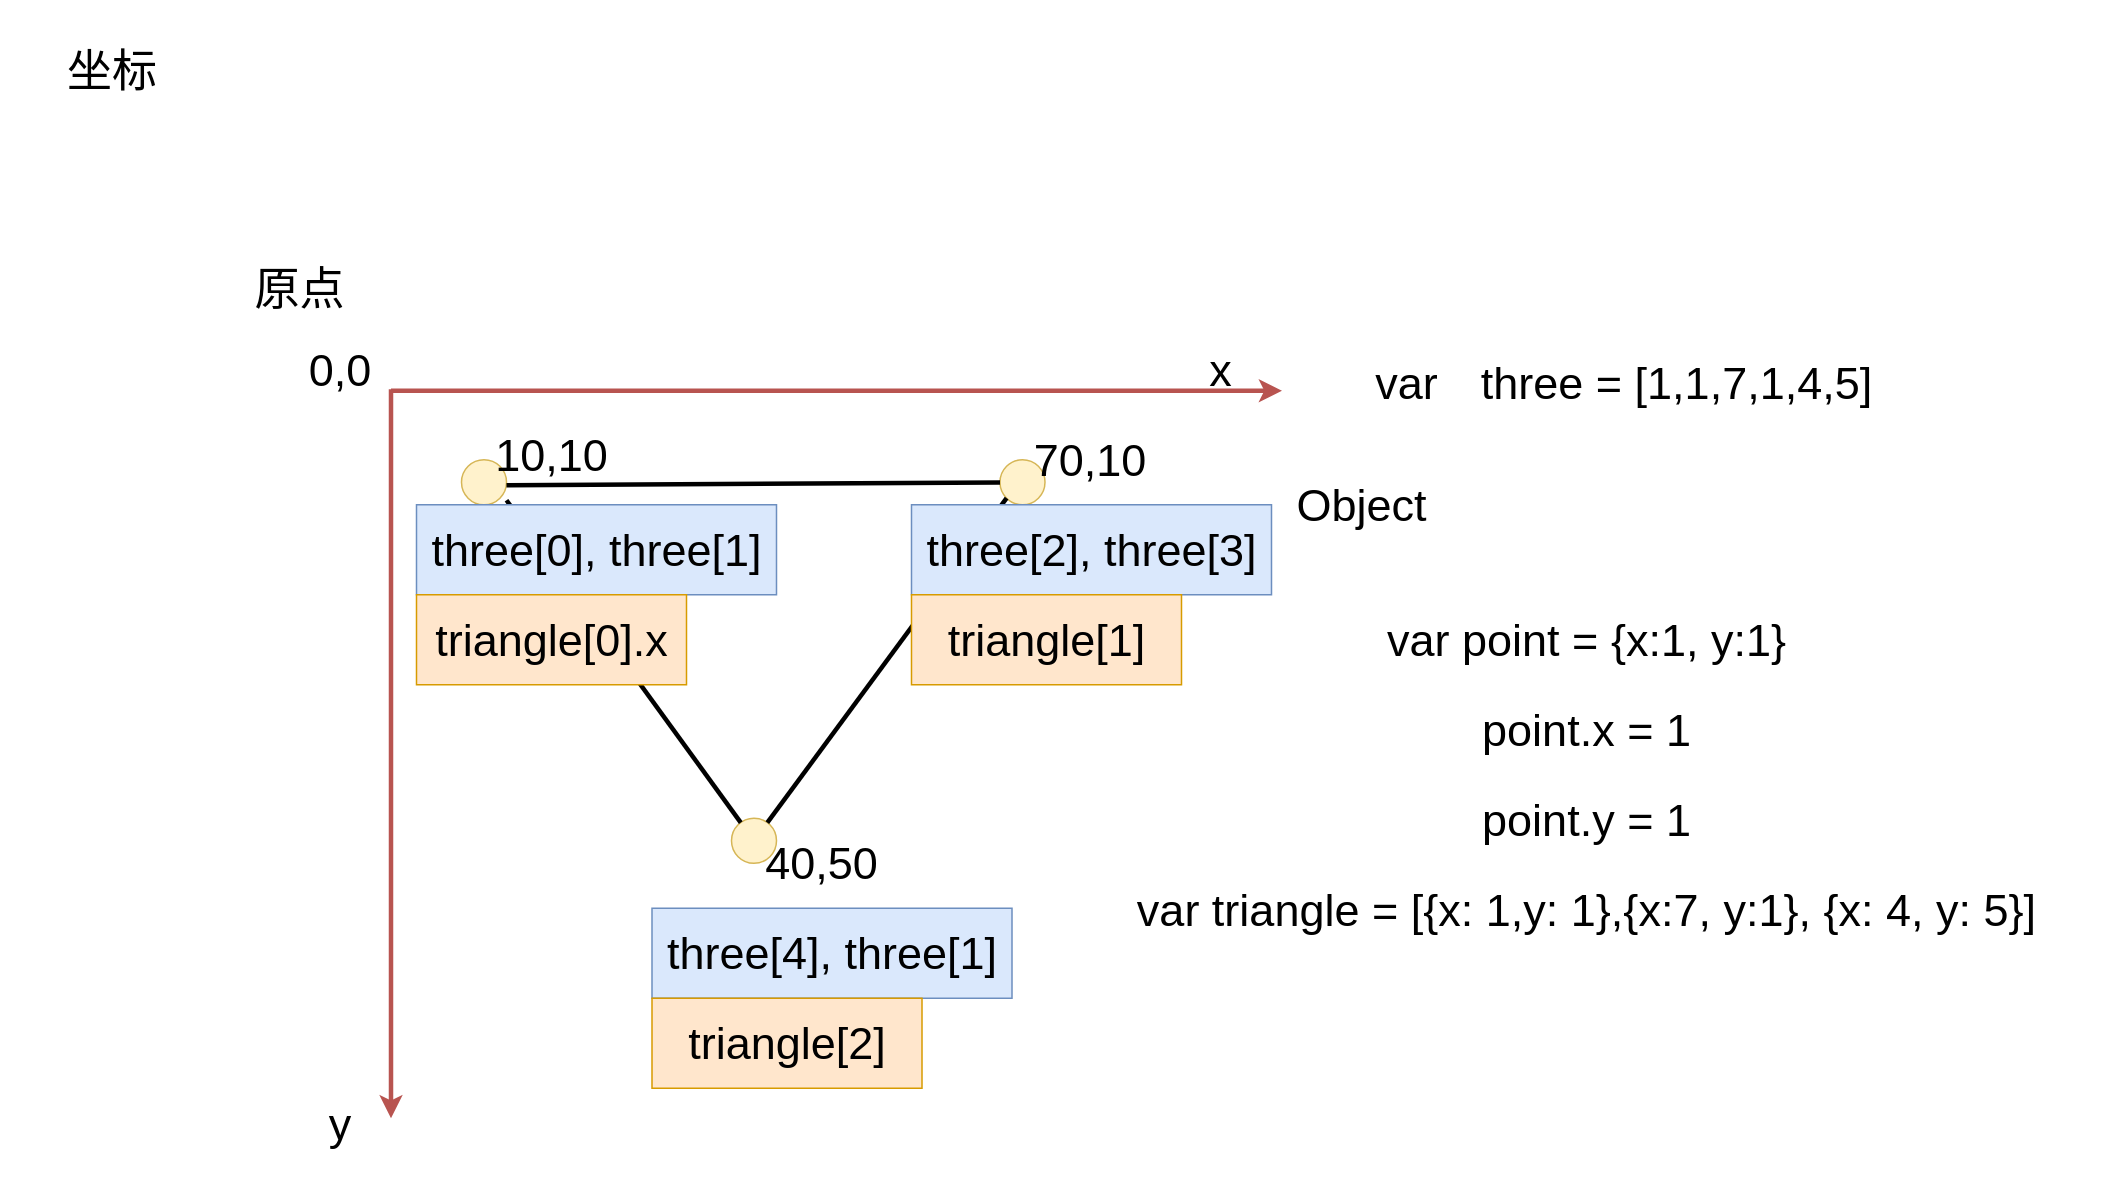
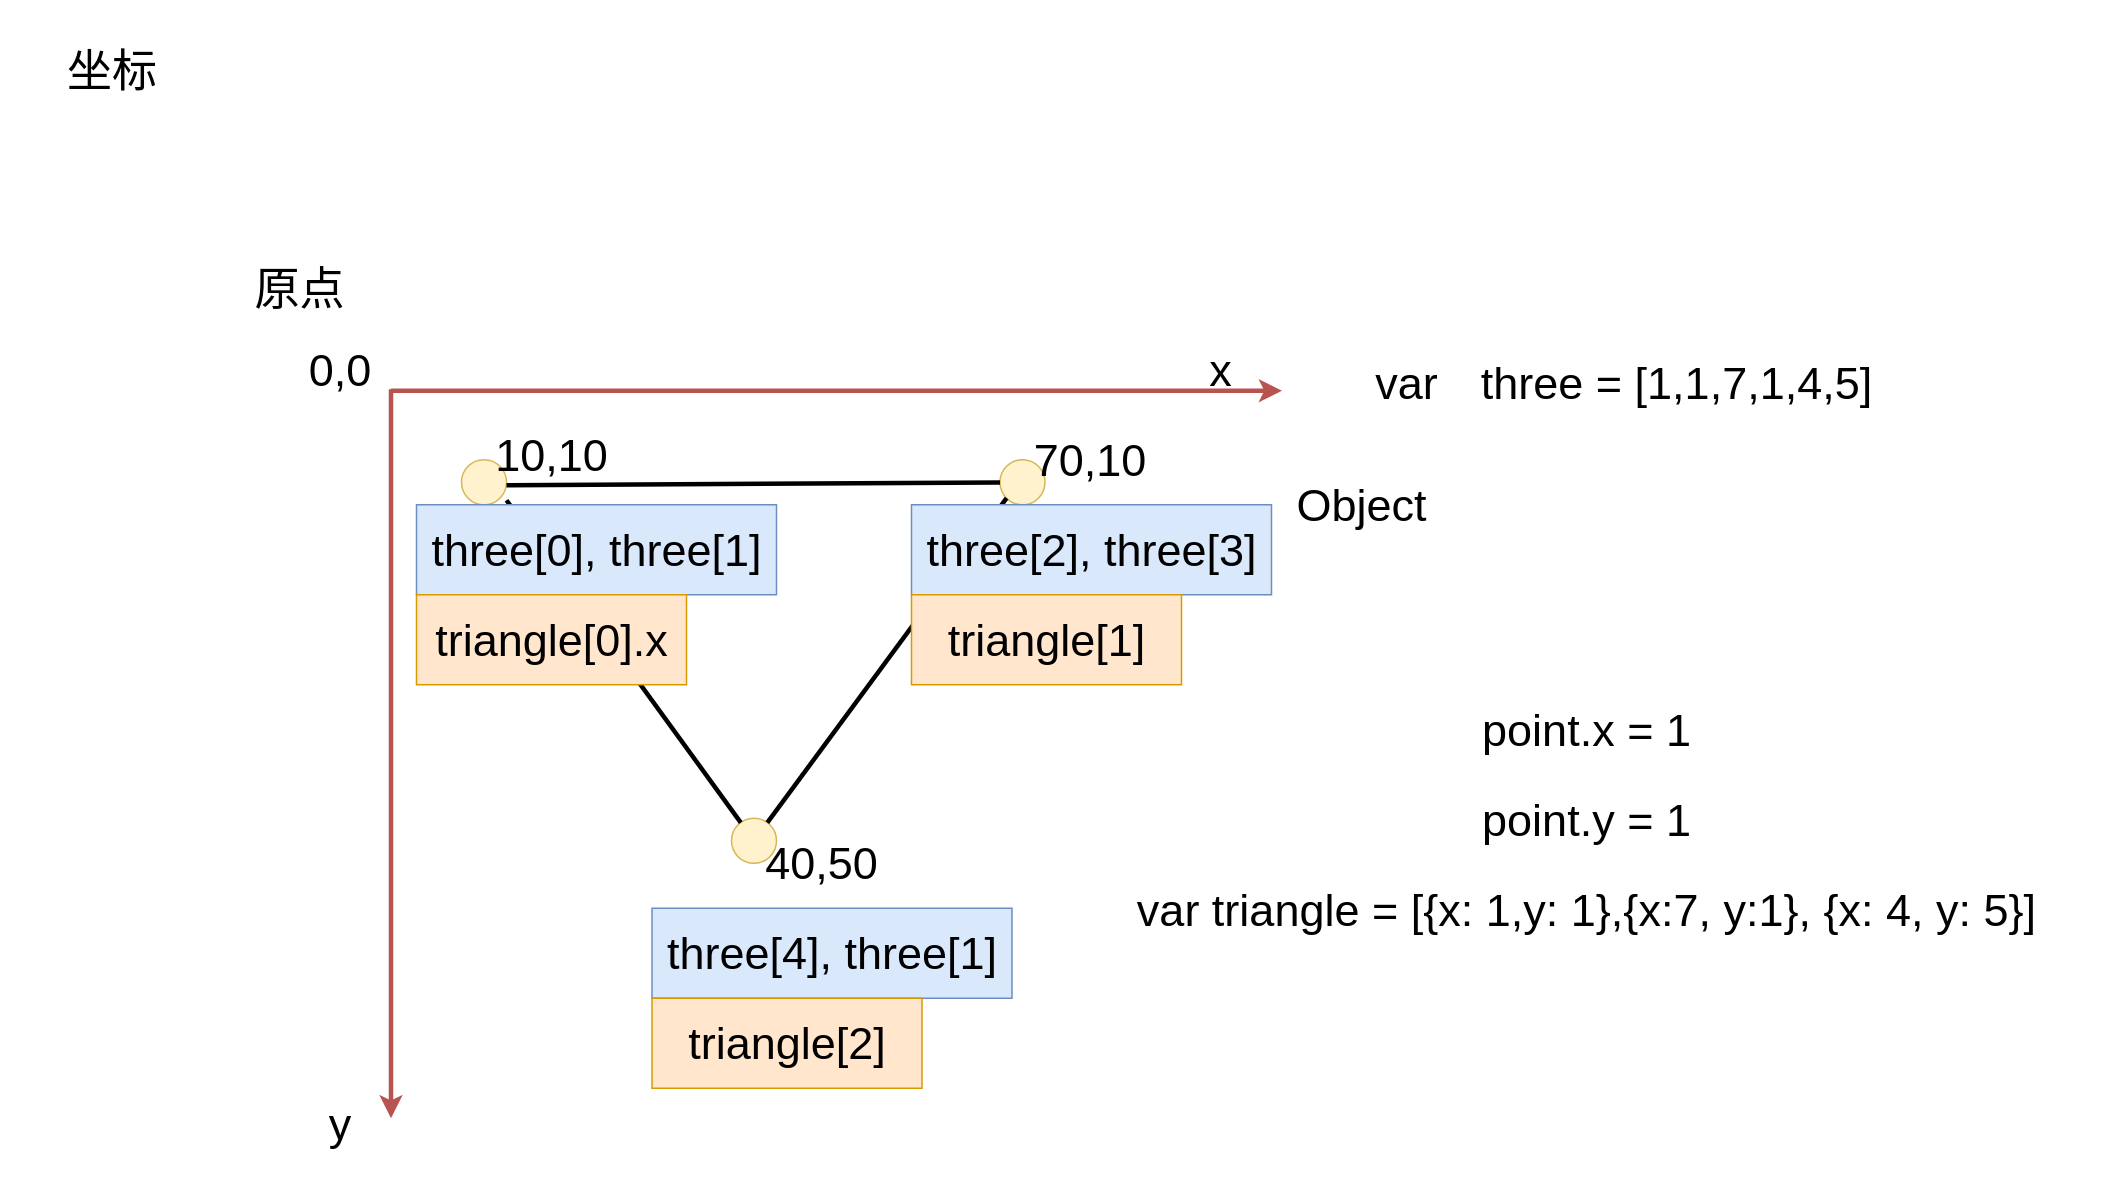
(1586, 640) -> none
